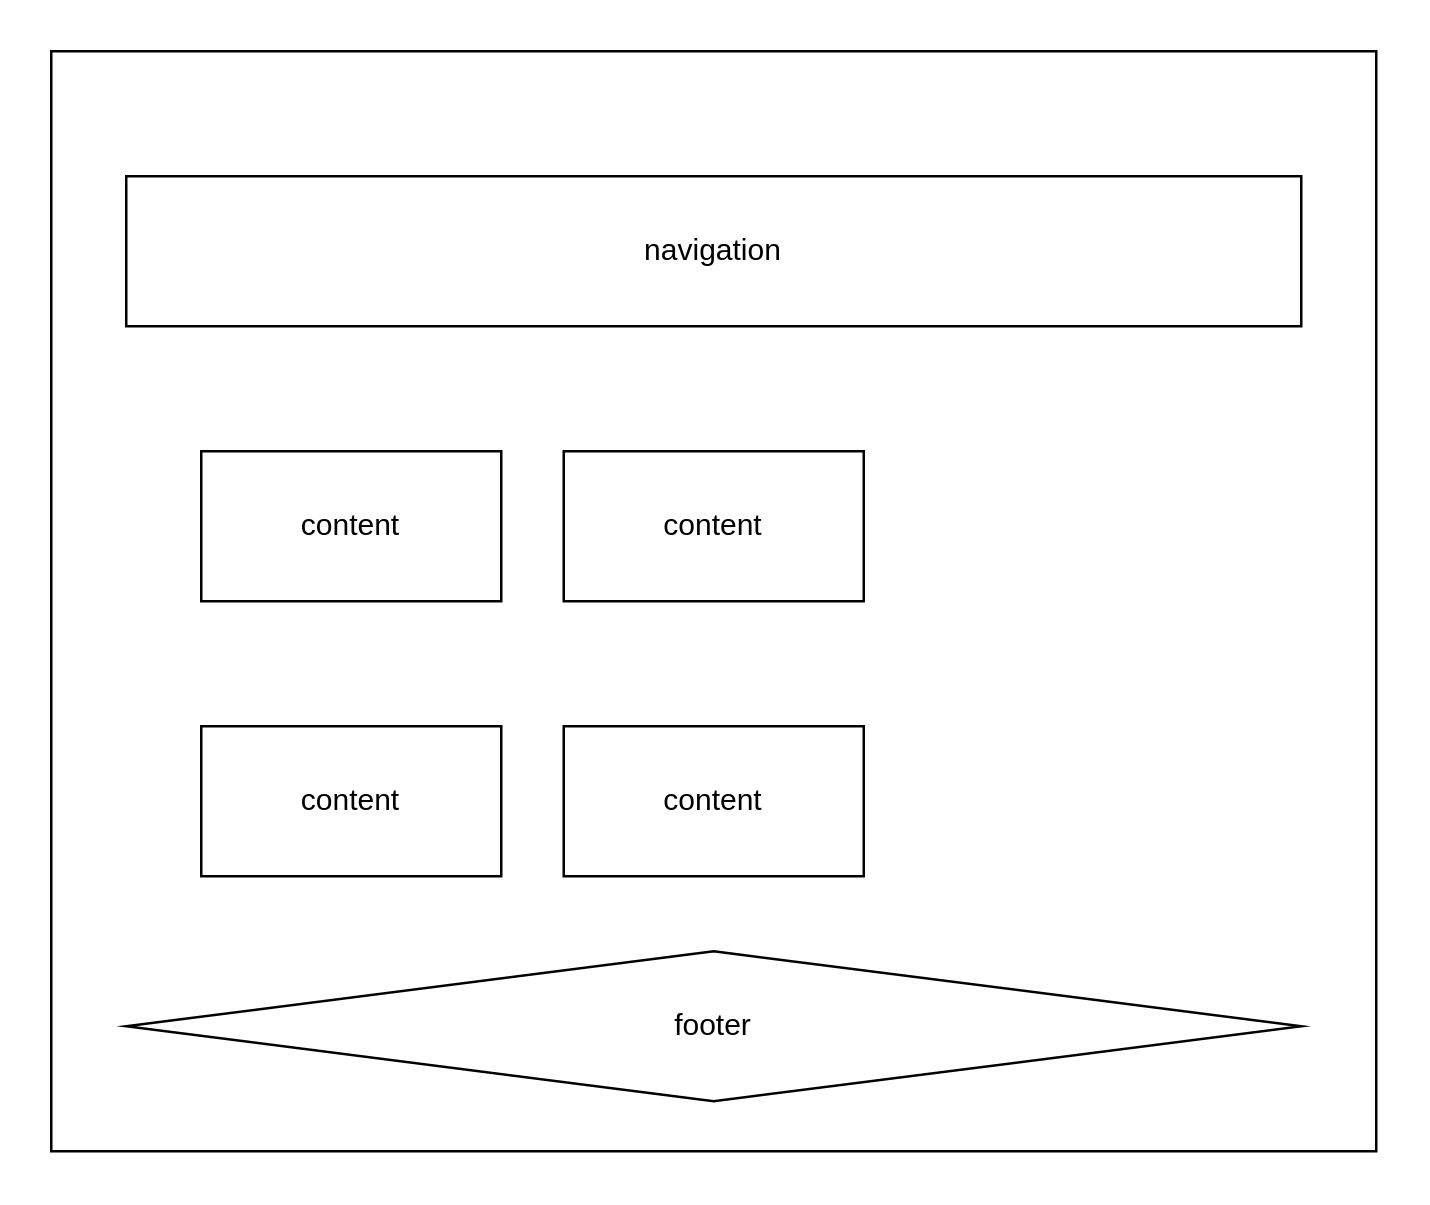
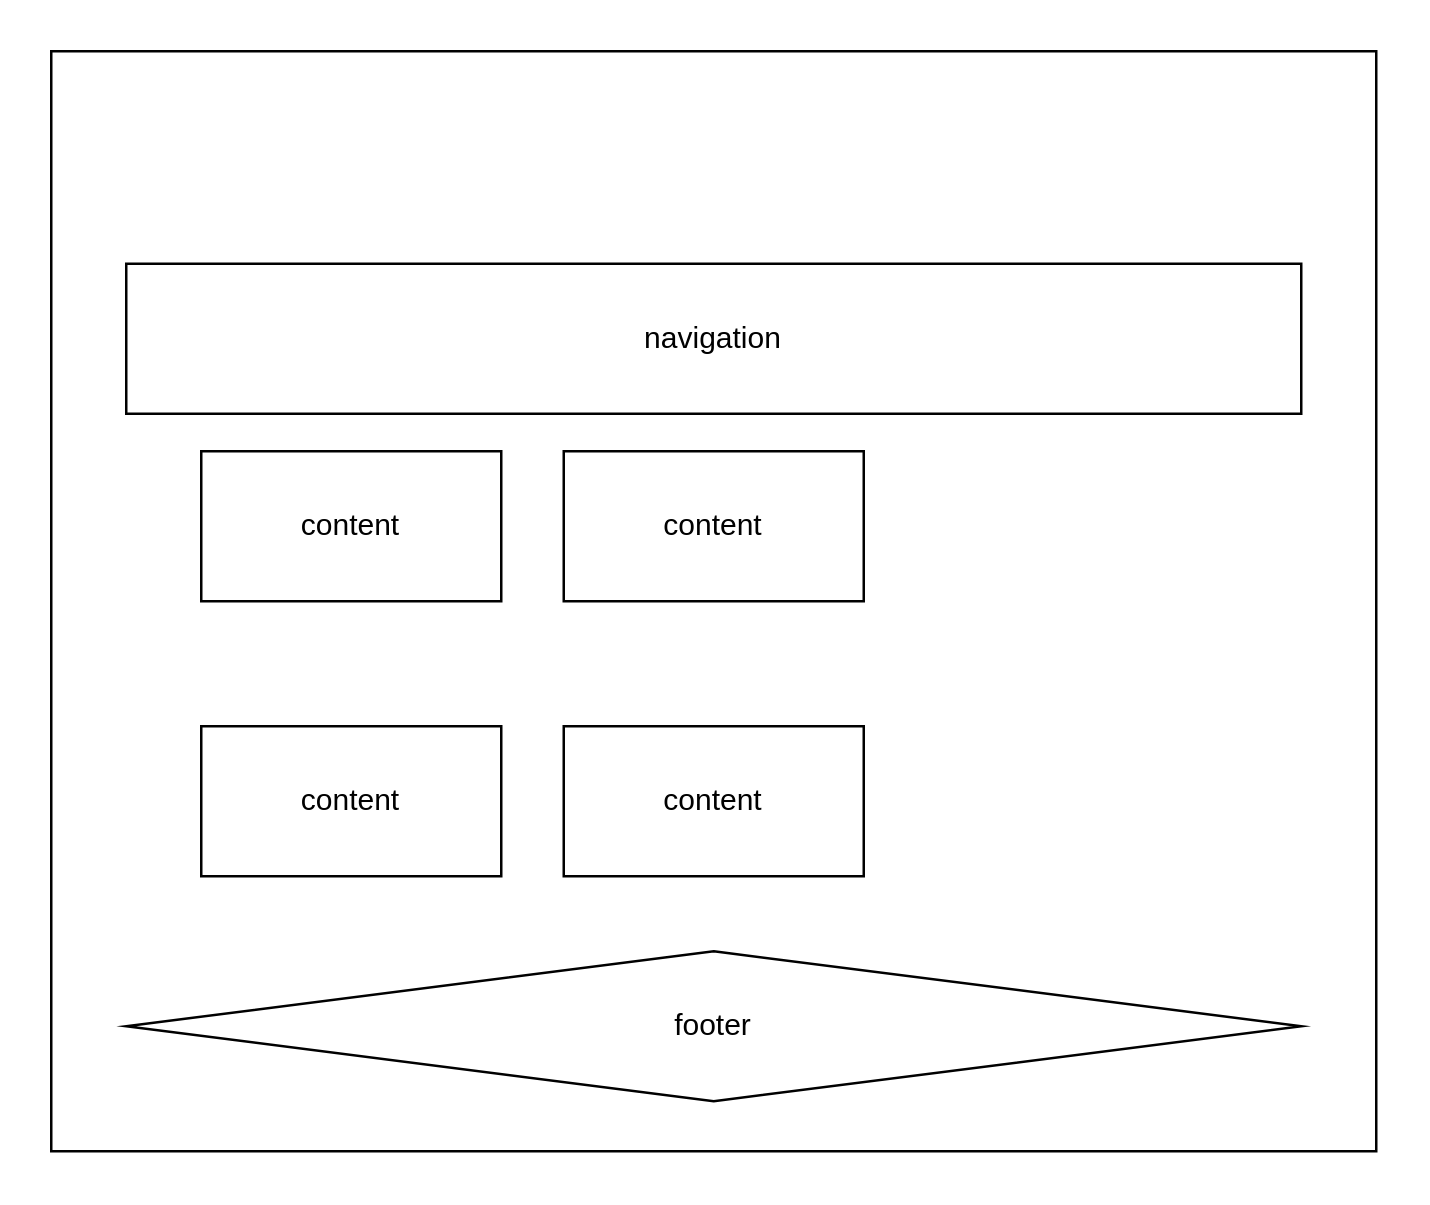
(714, 251) -> (714, 339)
